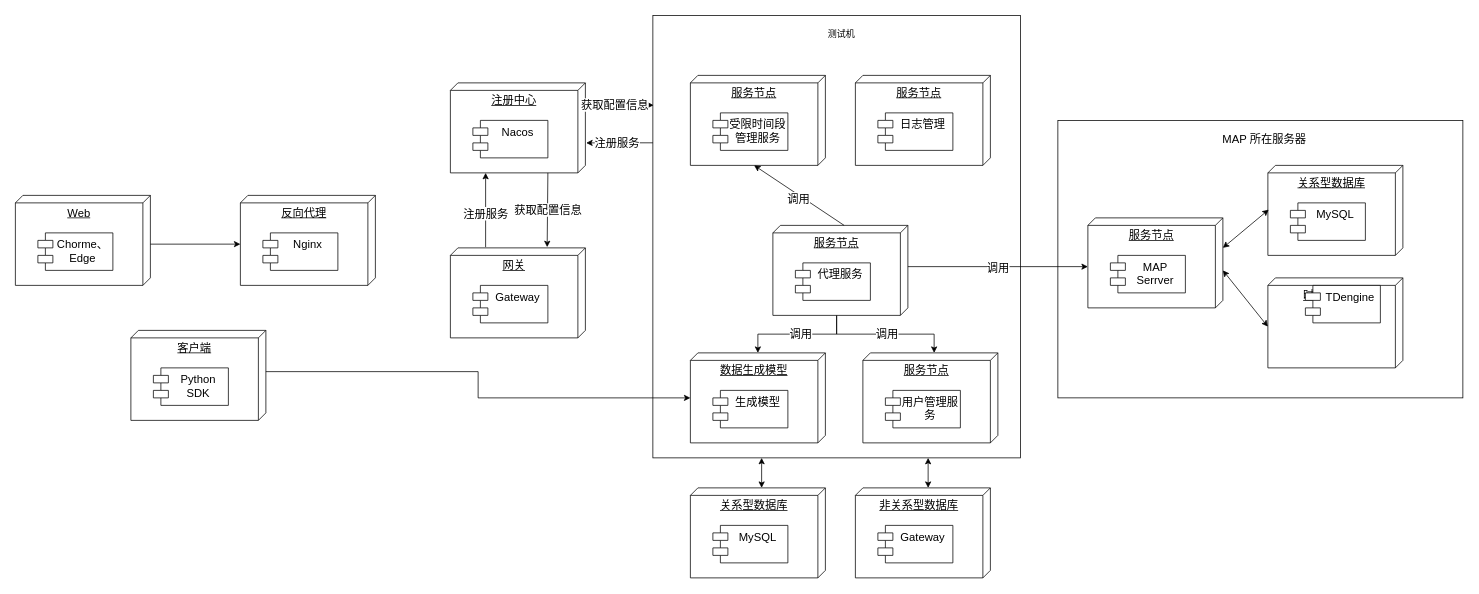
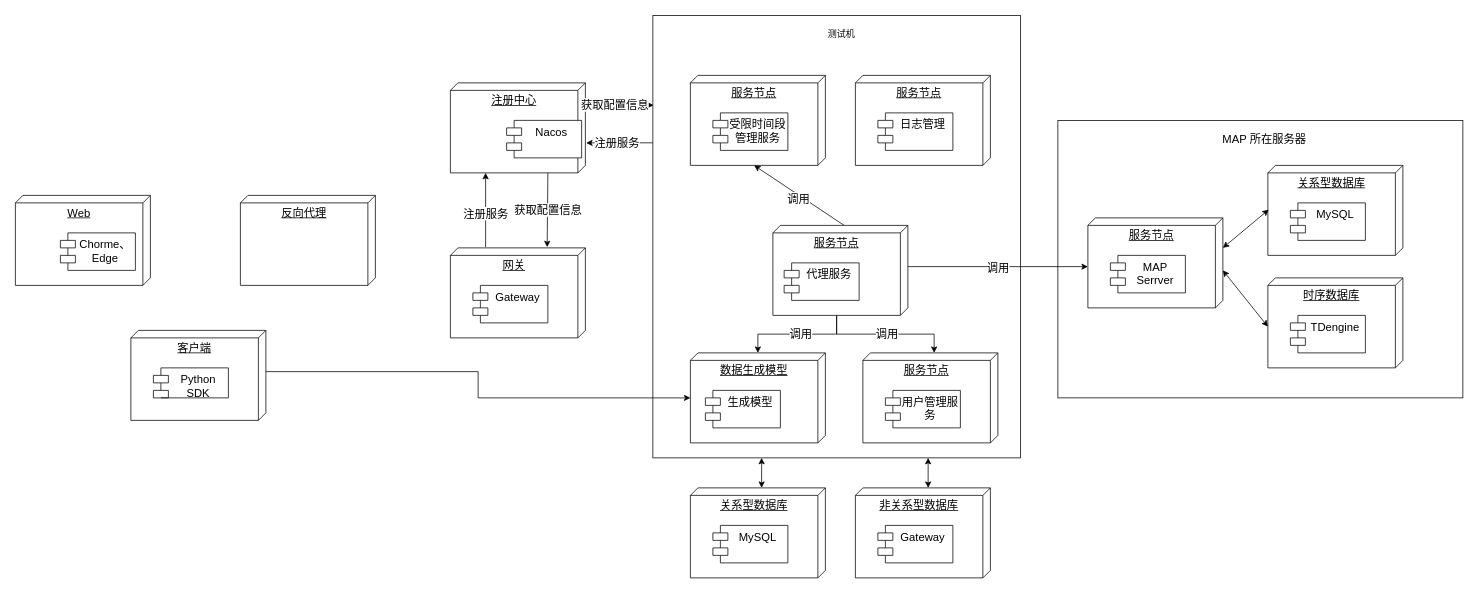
(510, 139) -> (544, 139)
(234, 244) -> none
(75, 252) -> (98, 252)
(300, 252) -> none
(833, 282) -> (822, 282)
(1343, 304) -> (1328, 334)
(191, 387) -> (191, 383)
(750, 409) -> (743, 409)
